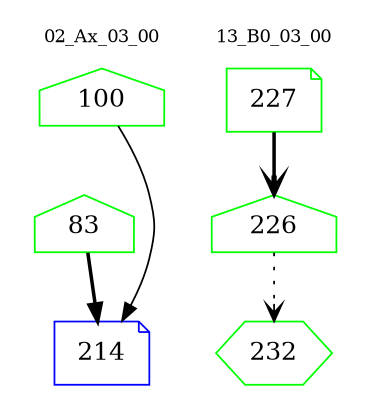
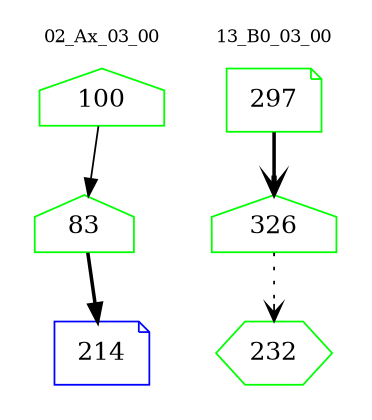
(274, 100) -> (274, 100)
(153, 214) -> (95, 152)
(274, 227) -> (274, 227)
